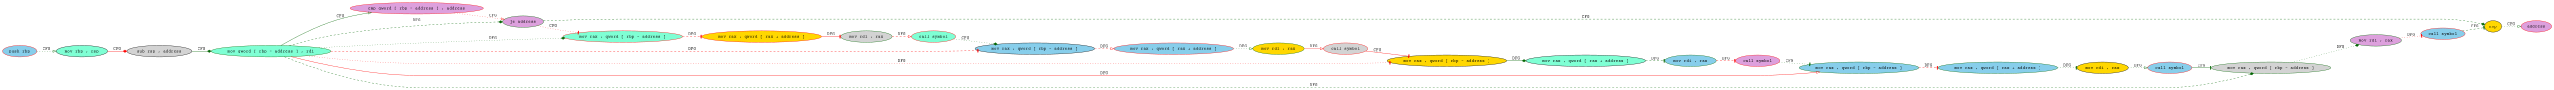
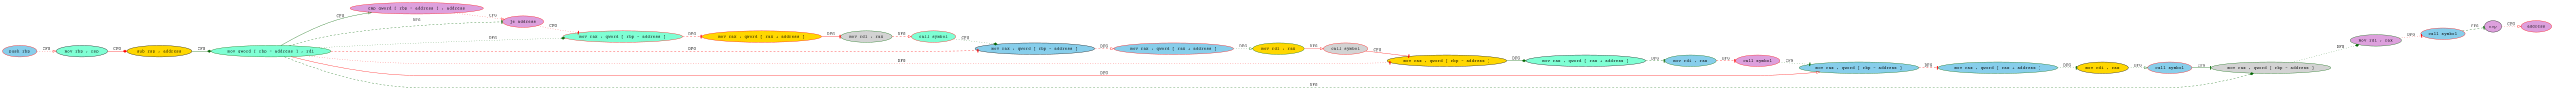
(1512, 19) -> none
(523, 22) -> (523, 22)
(2493, 26) -> (2493, 26)
(2510, 26) -> (2510, 26)
(394, 28) -> (394, 28)
(45, 51) -> (45, 51)
(159, 51) -> (159, 51)
